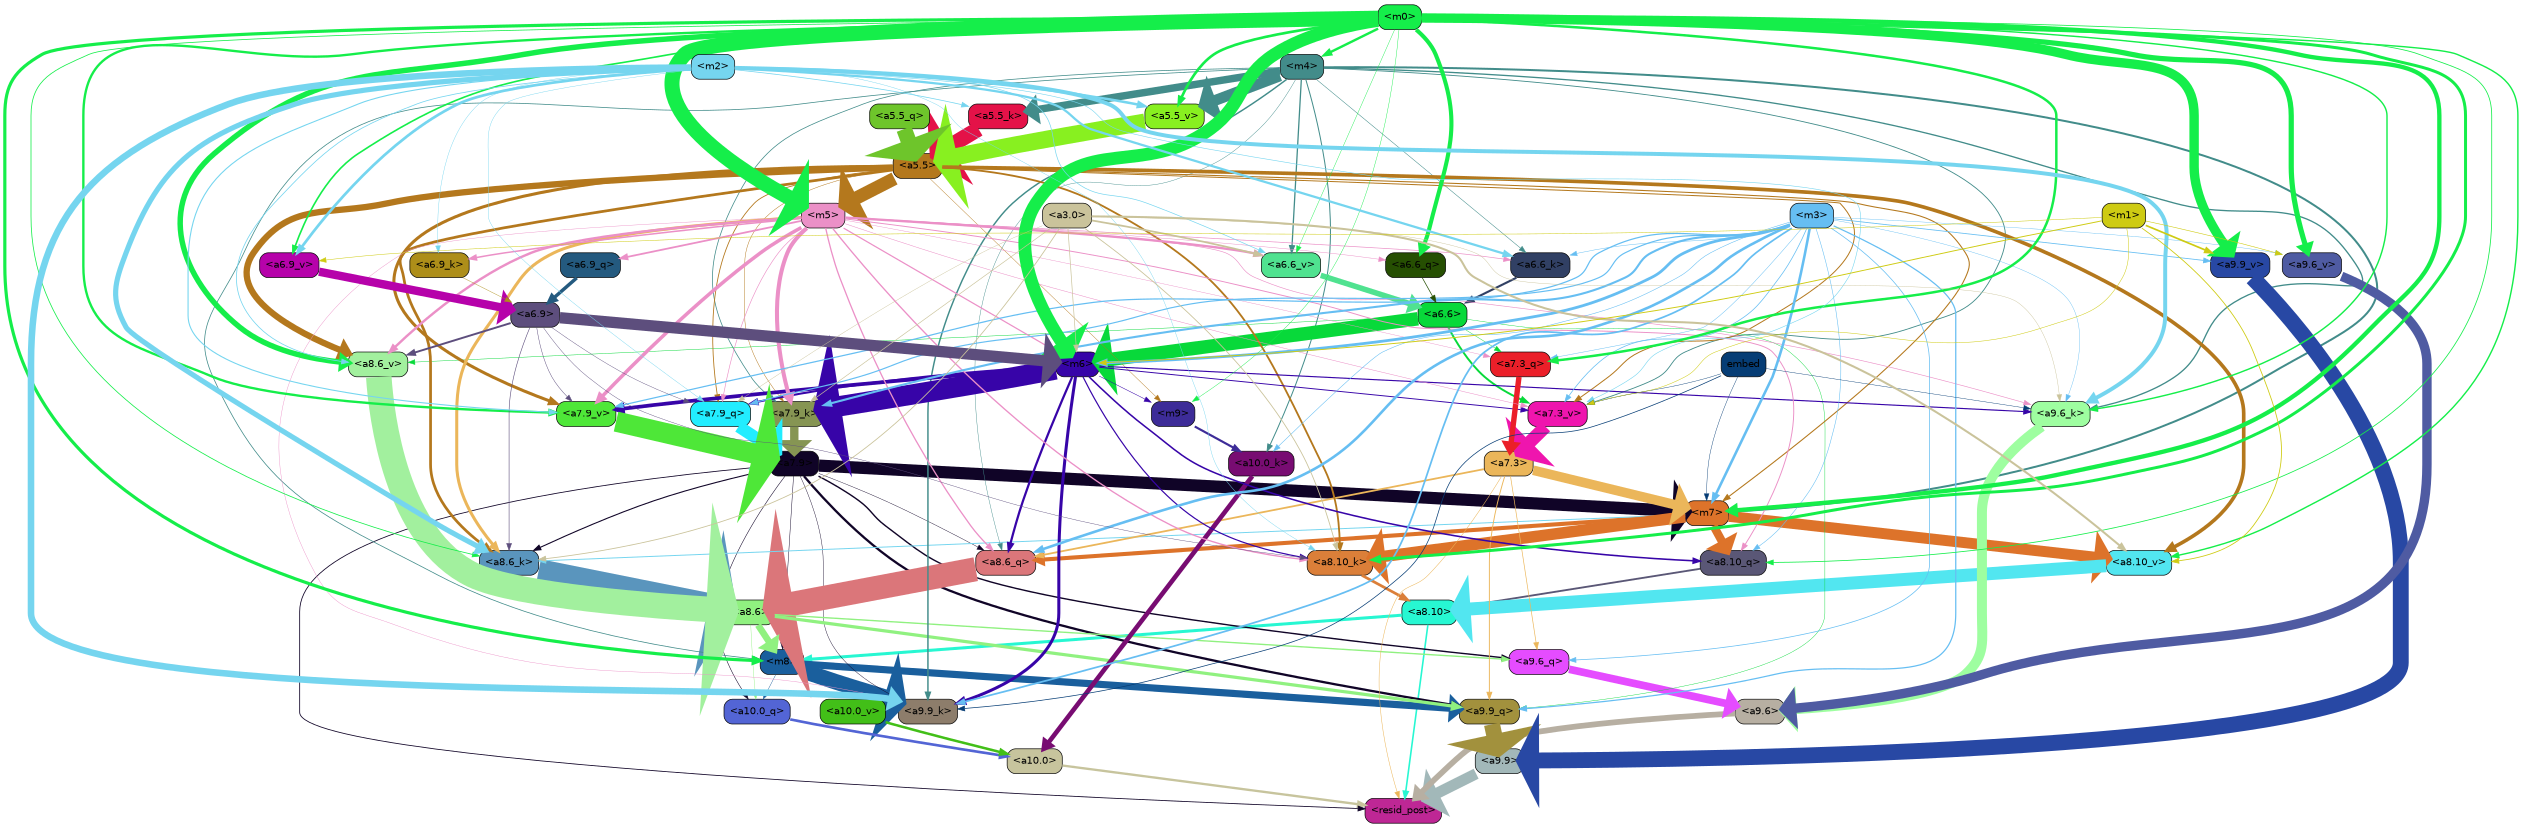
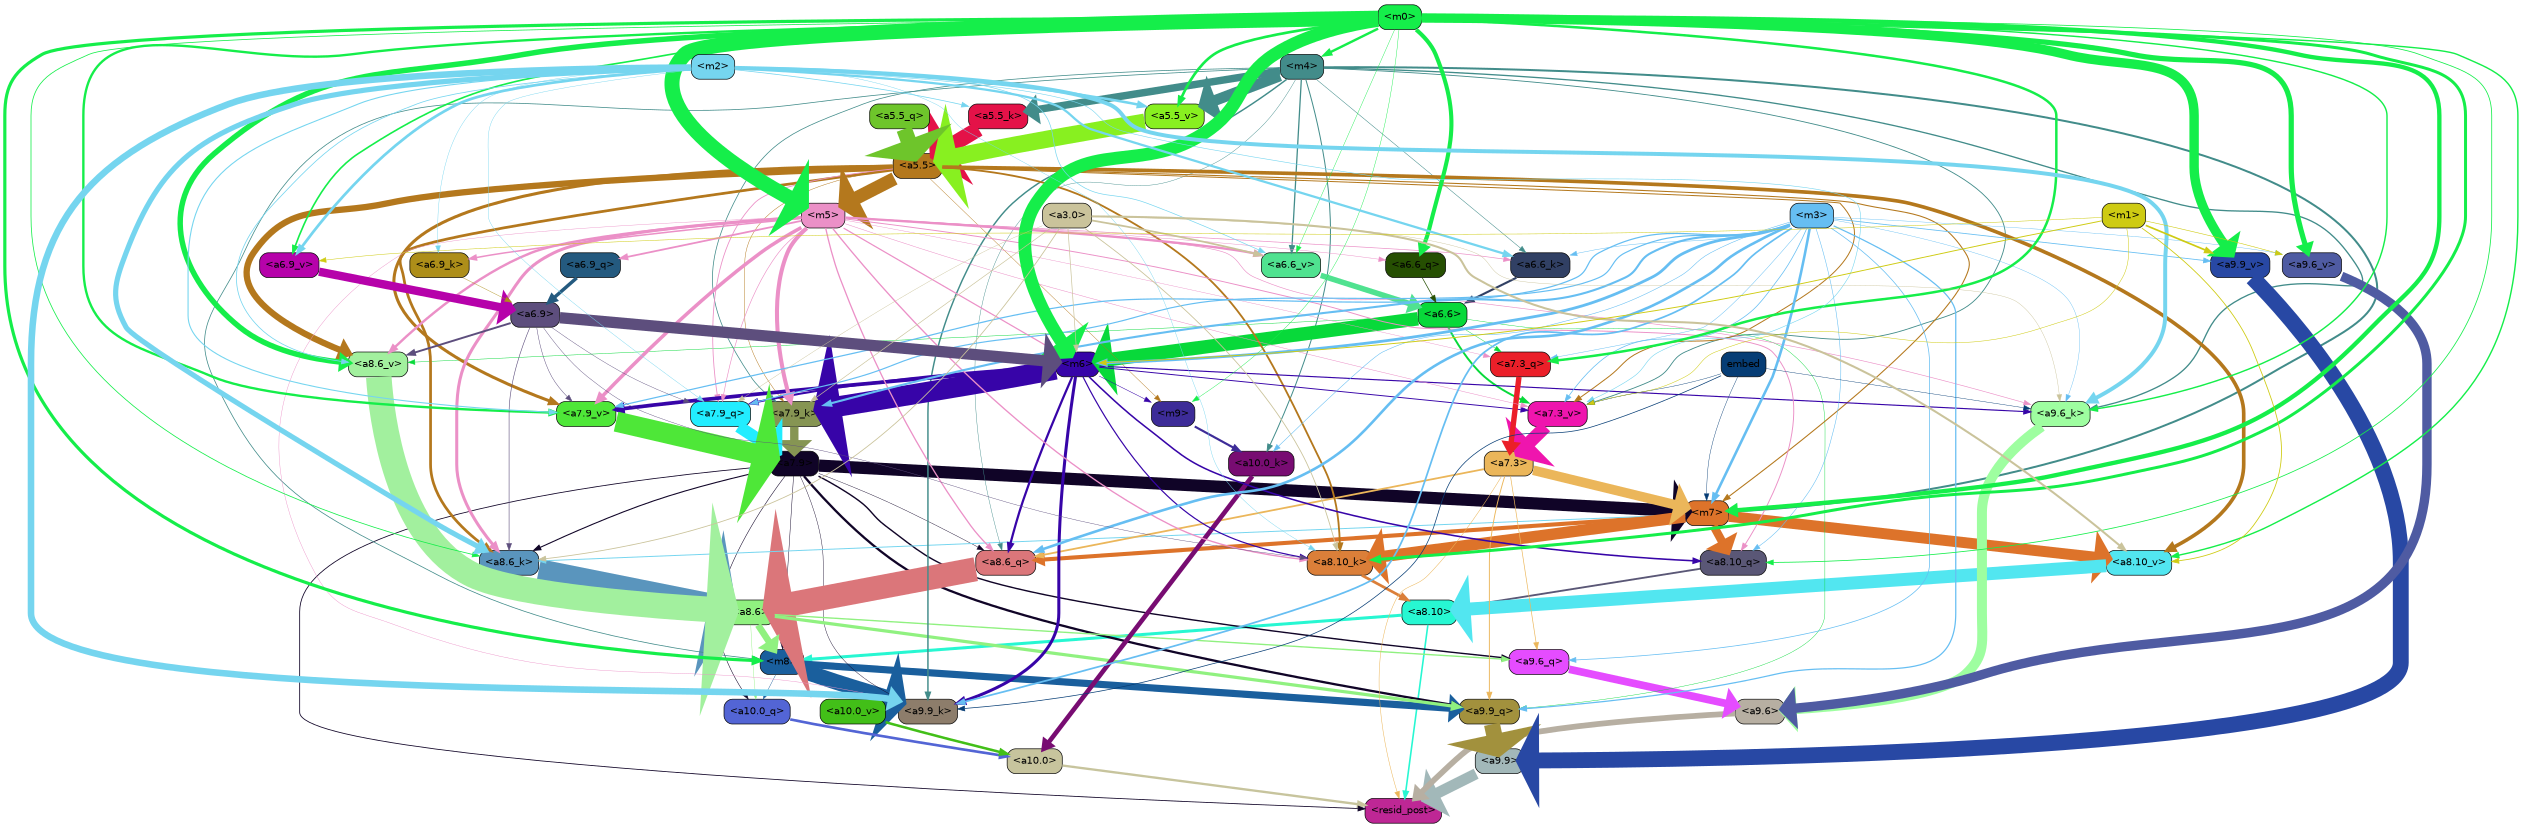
(747, 212) -> (747, 212)
(521, 279) -> (521, 279)
